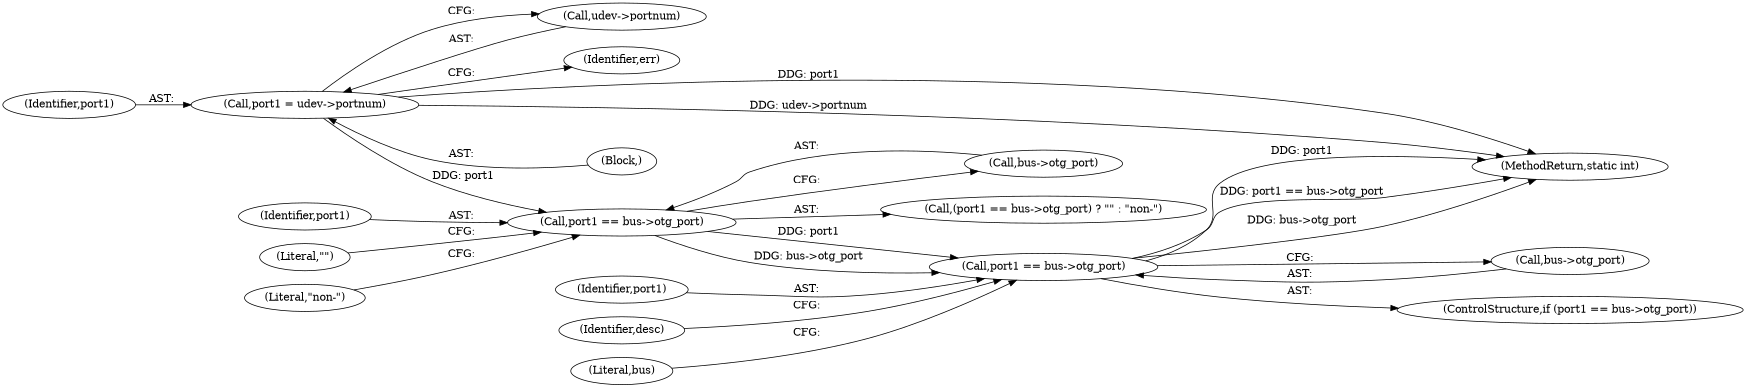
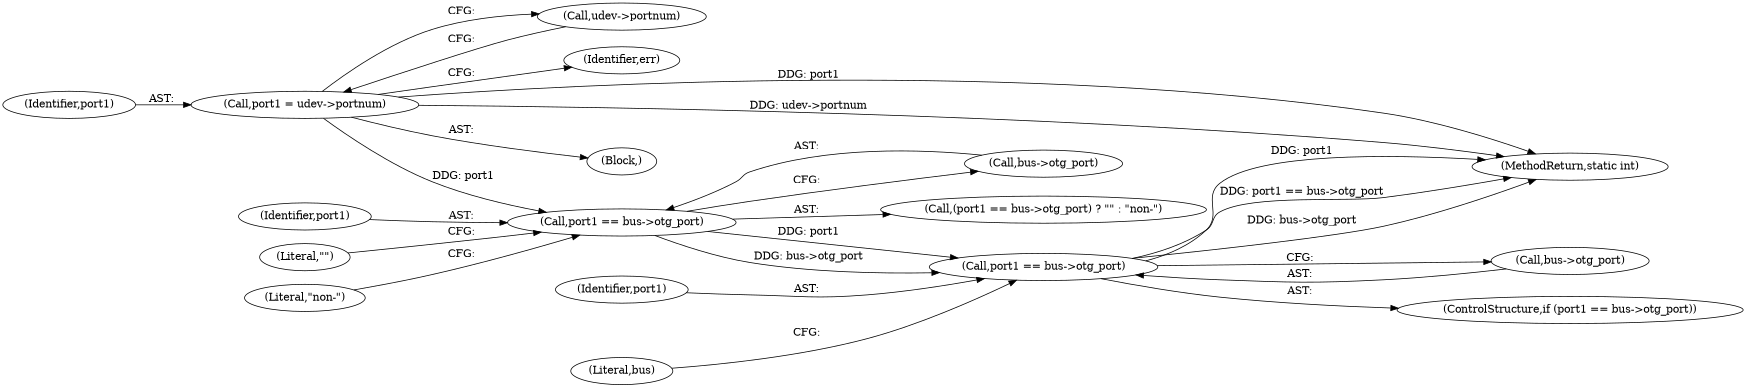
(463, 40) -> (463, 40)
(458, 164) -> (465, 141)
(622, 330) -> none
